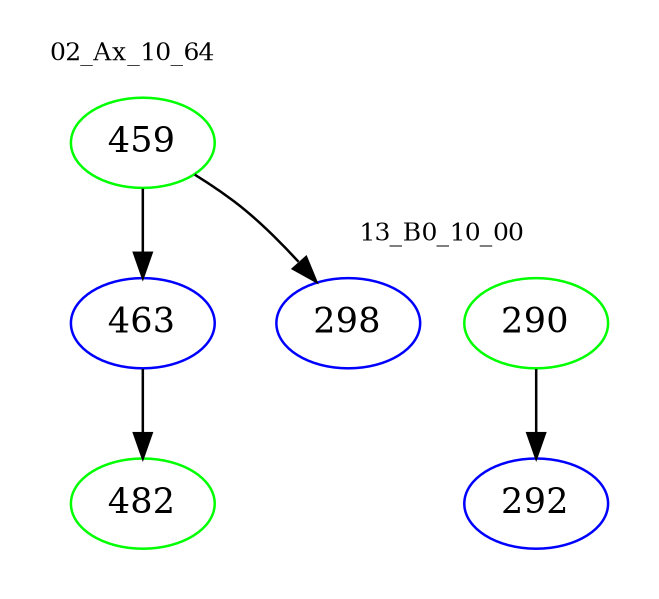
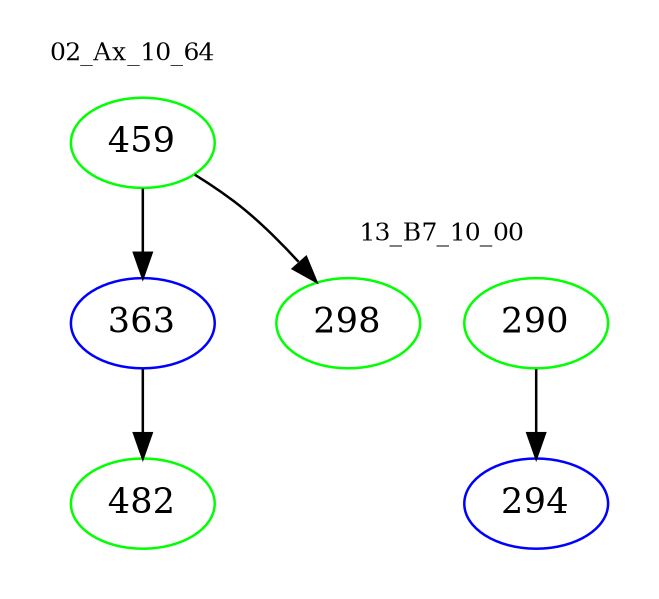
(442, 234) -> (442, 234)
(143, 323) -> (143, 323)
(348, 323) -> (348, 323)
(536, 504) -> (536, 504)
